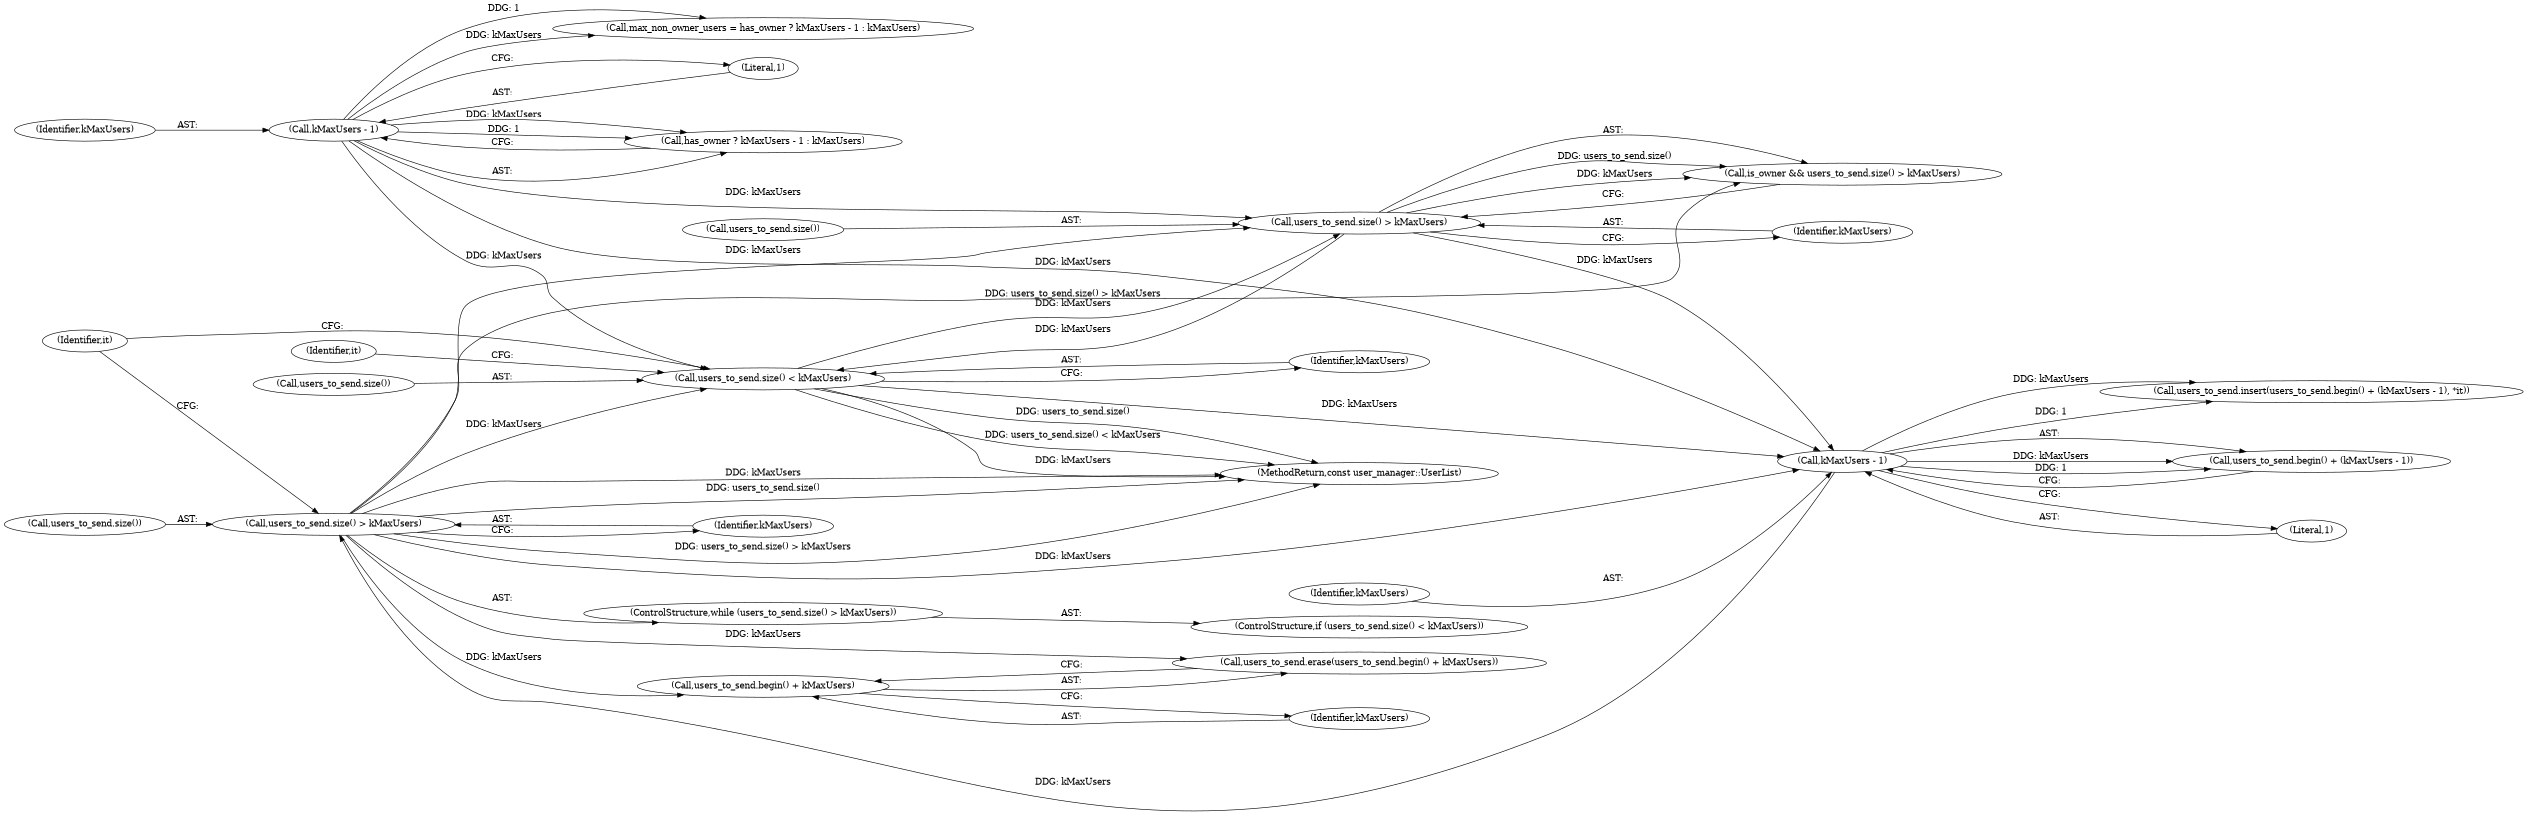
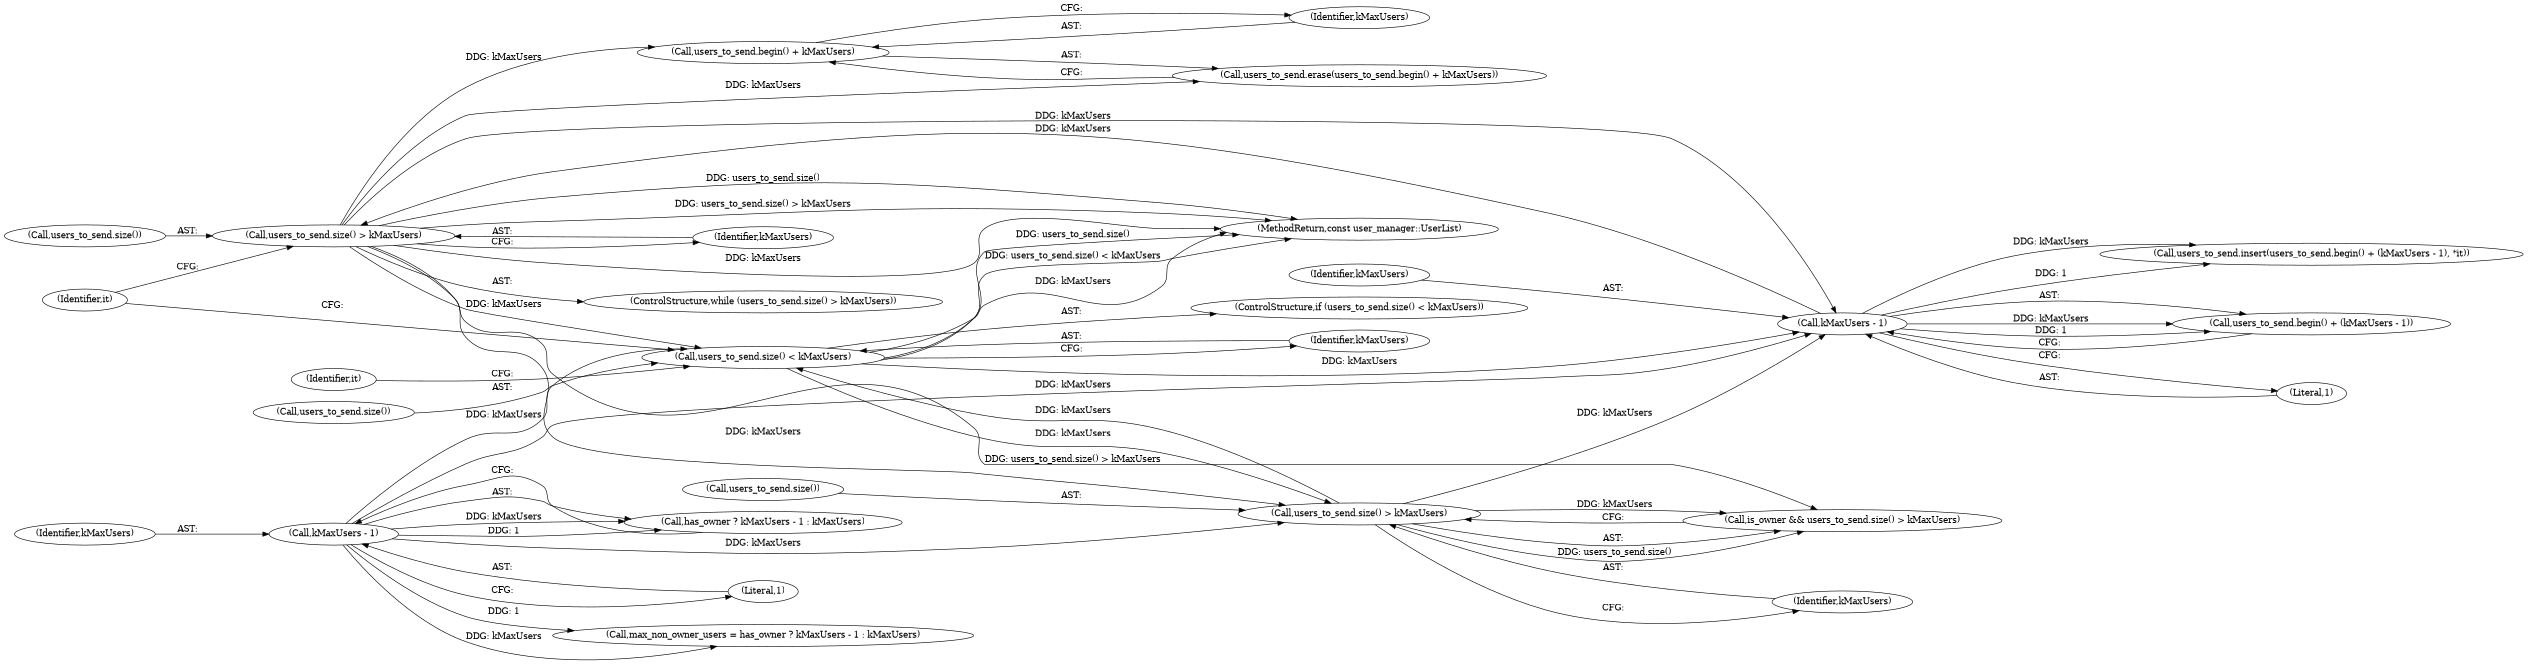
(1063, 620) -> (1018, 326)
